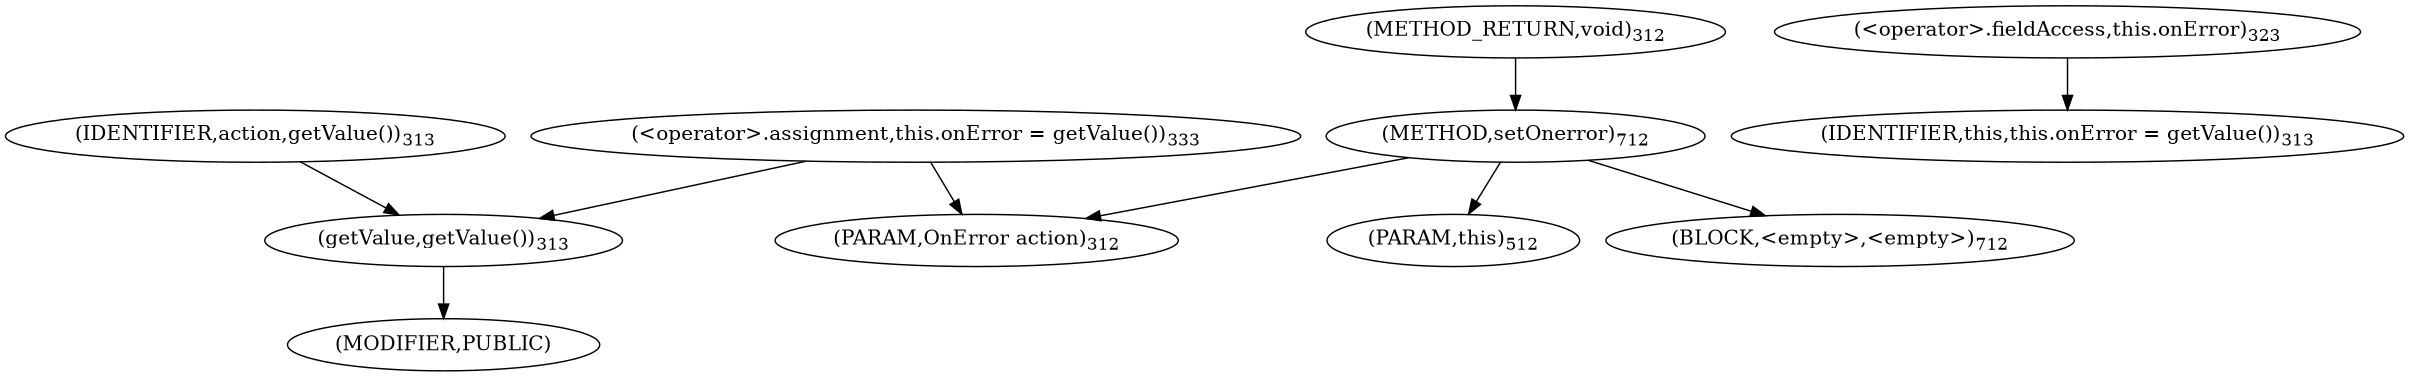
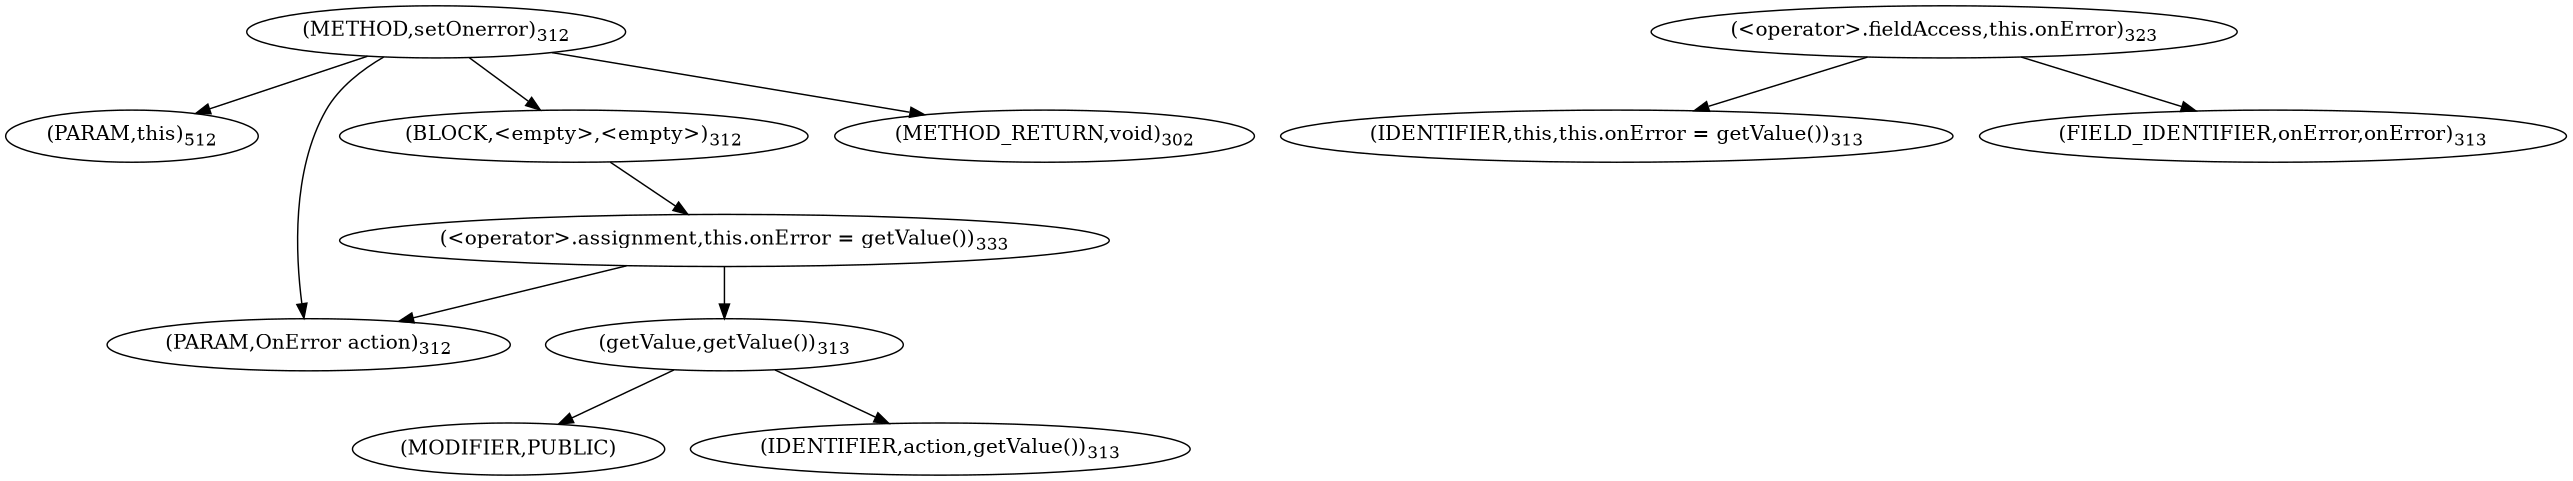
(1649, 30) -> (1178, 134)
(1516, 77) -> (731, 82)
(1633, 134) -> (553, 30)
none -> (2273, 136)
none -> (643, 184)
(343, 185) -> (825, 394)
(1992, 238) -> (726, 134)
